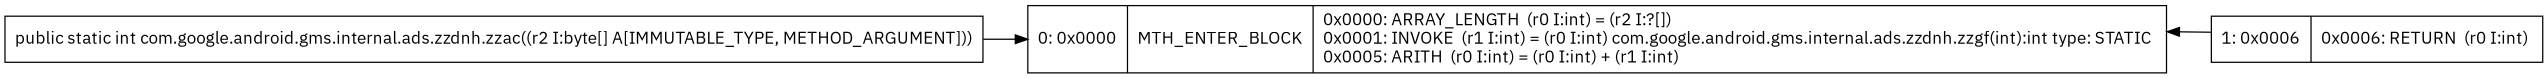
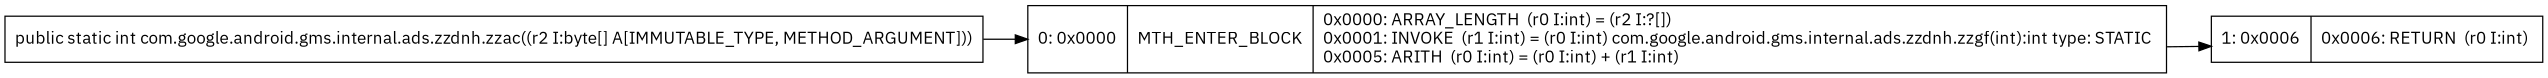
(2196, 32) -> (2183, 47)
